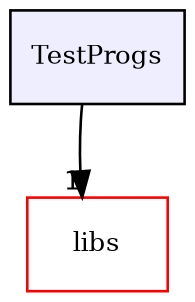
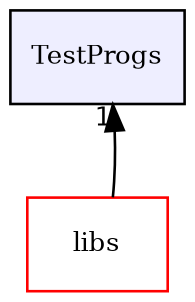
(80, 138) -> (115, 164)
